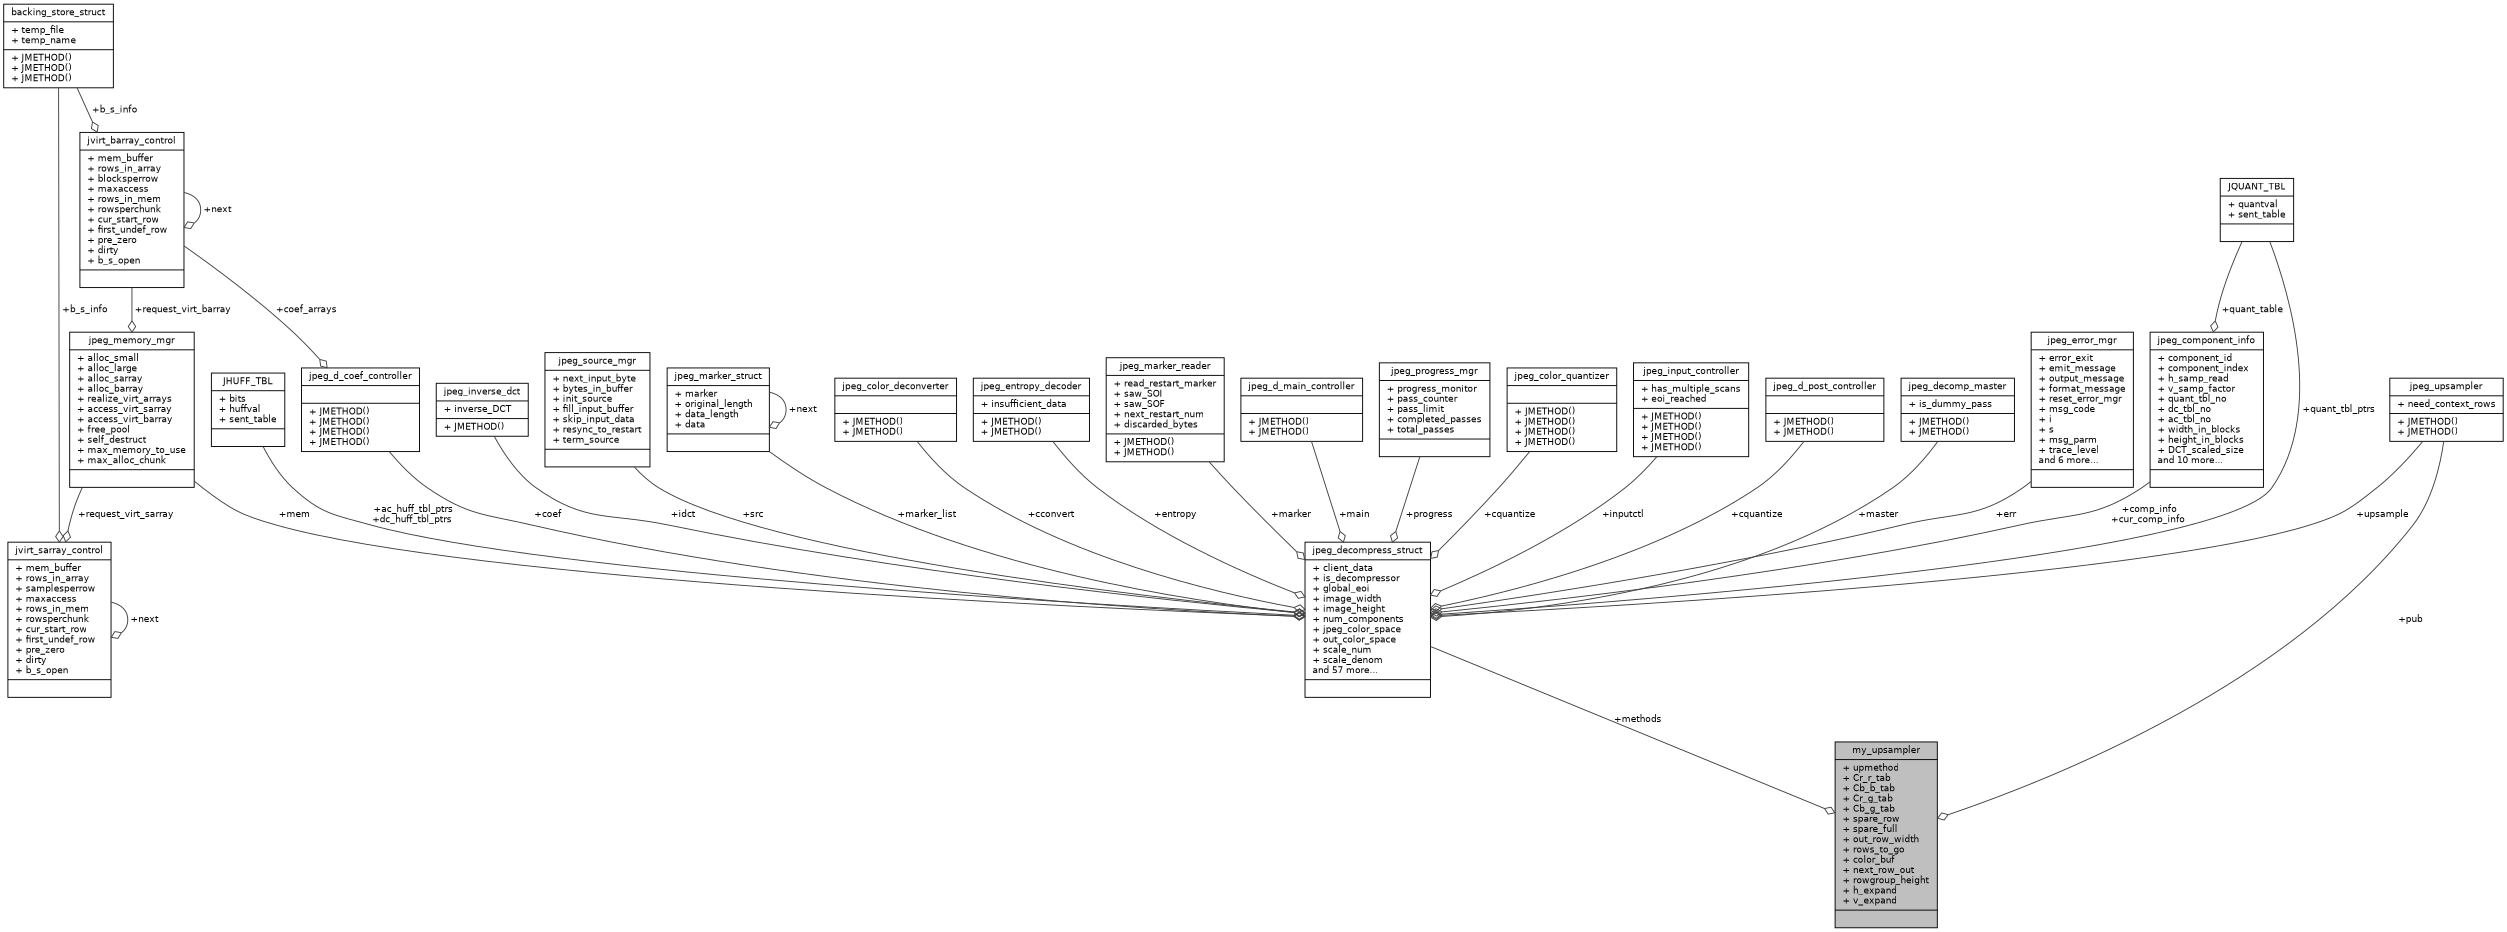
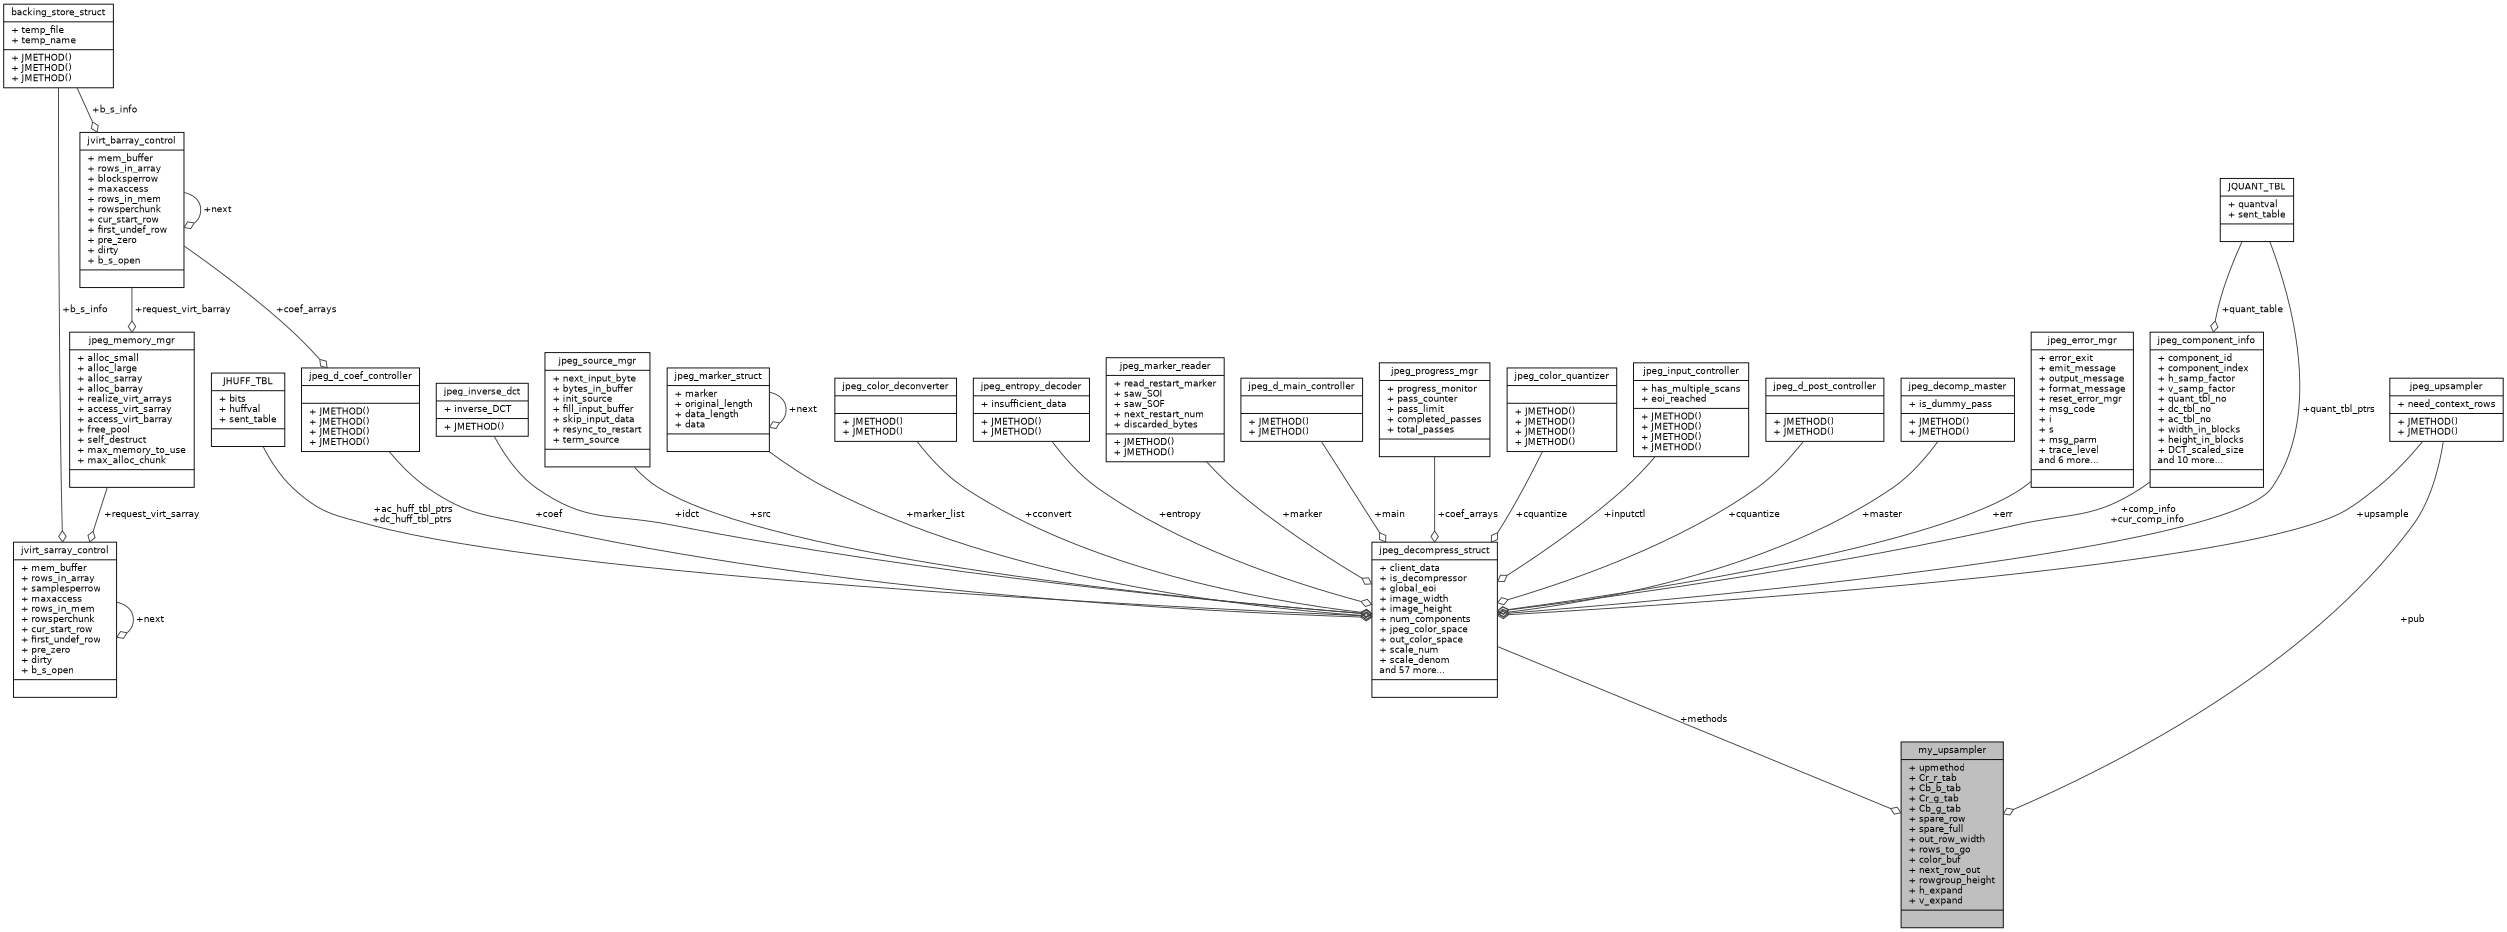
(2193, 379) -> (2197, 379)
(1428, 515) -> (1467, 515)
(736, 585) -> none
